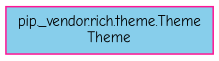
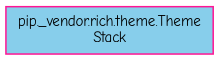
(110, 30) -> (110, 30)
